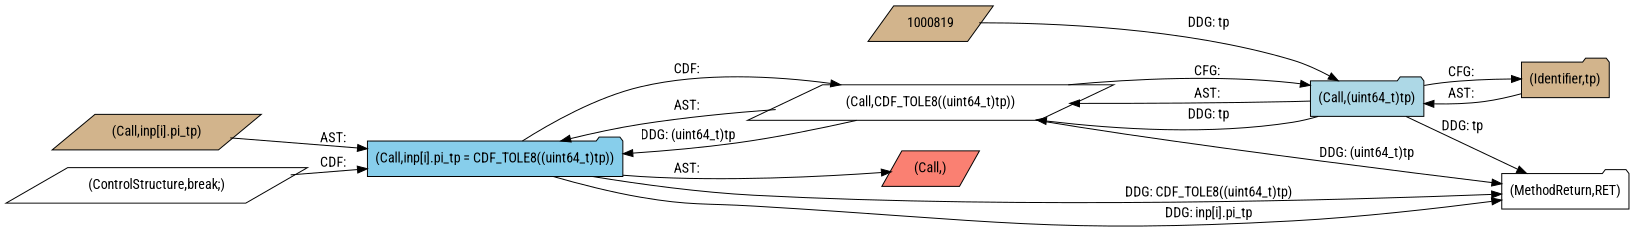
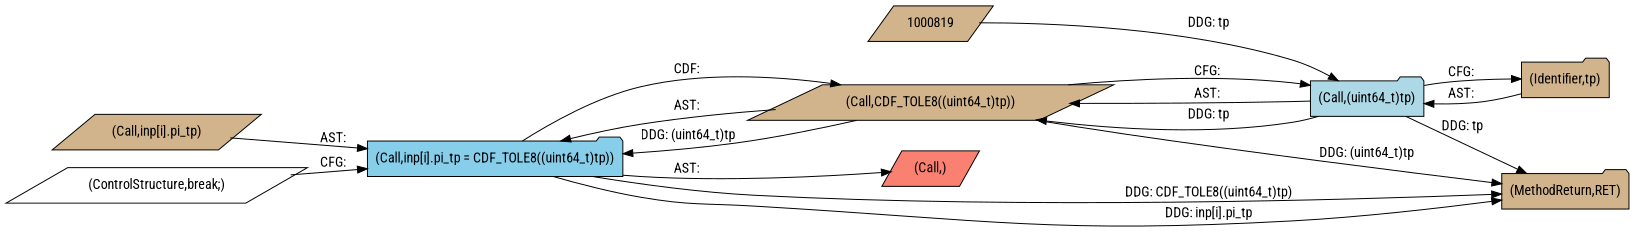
(931, 103) -> (931, 103)
(335, 163) -> (335, 163)
(1565, 191) -> (1565, 191)
